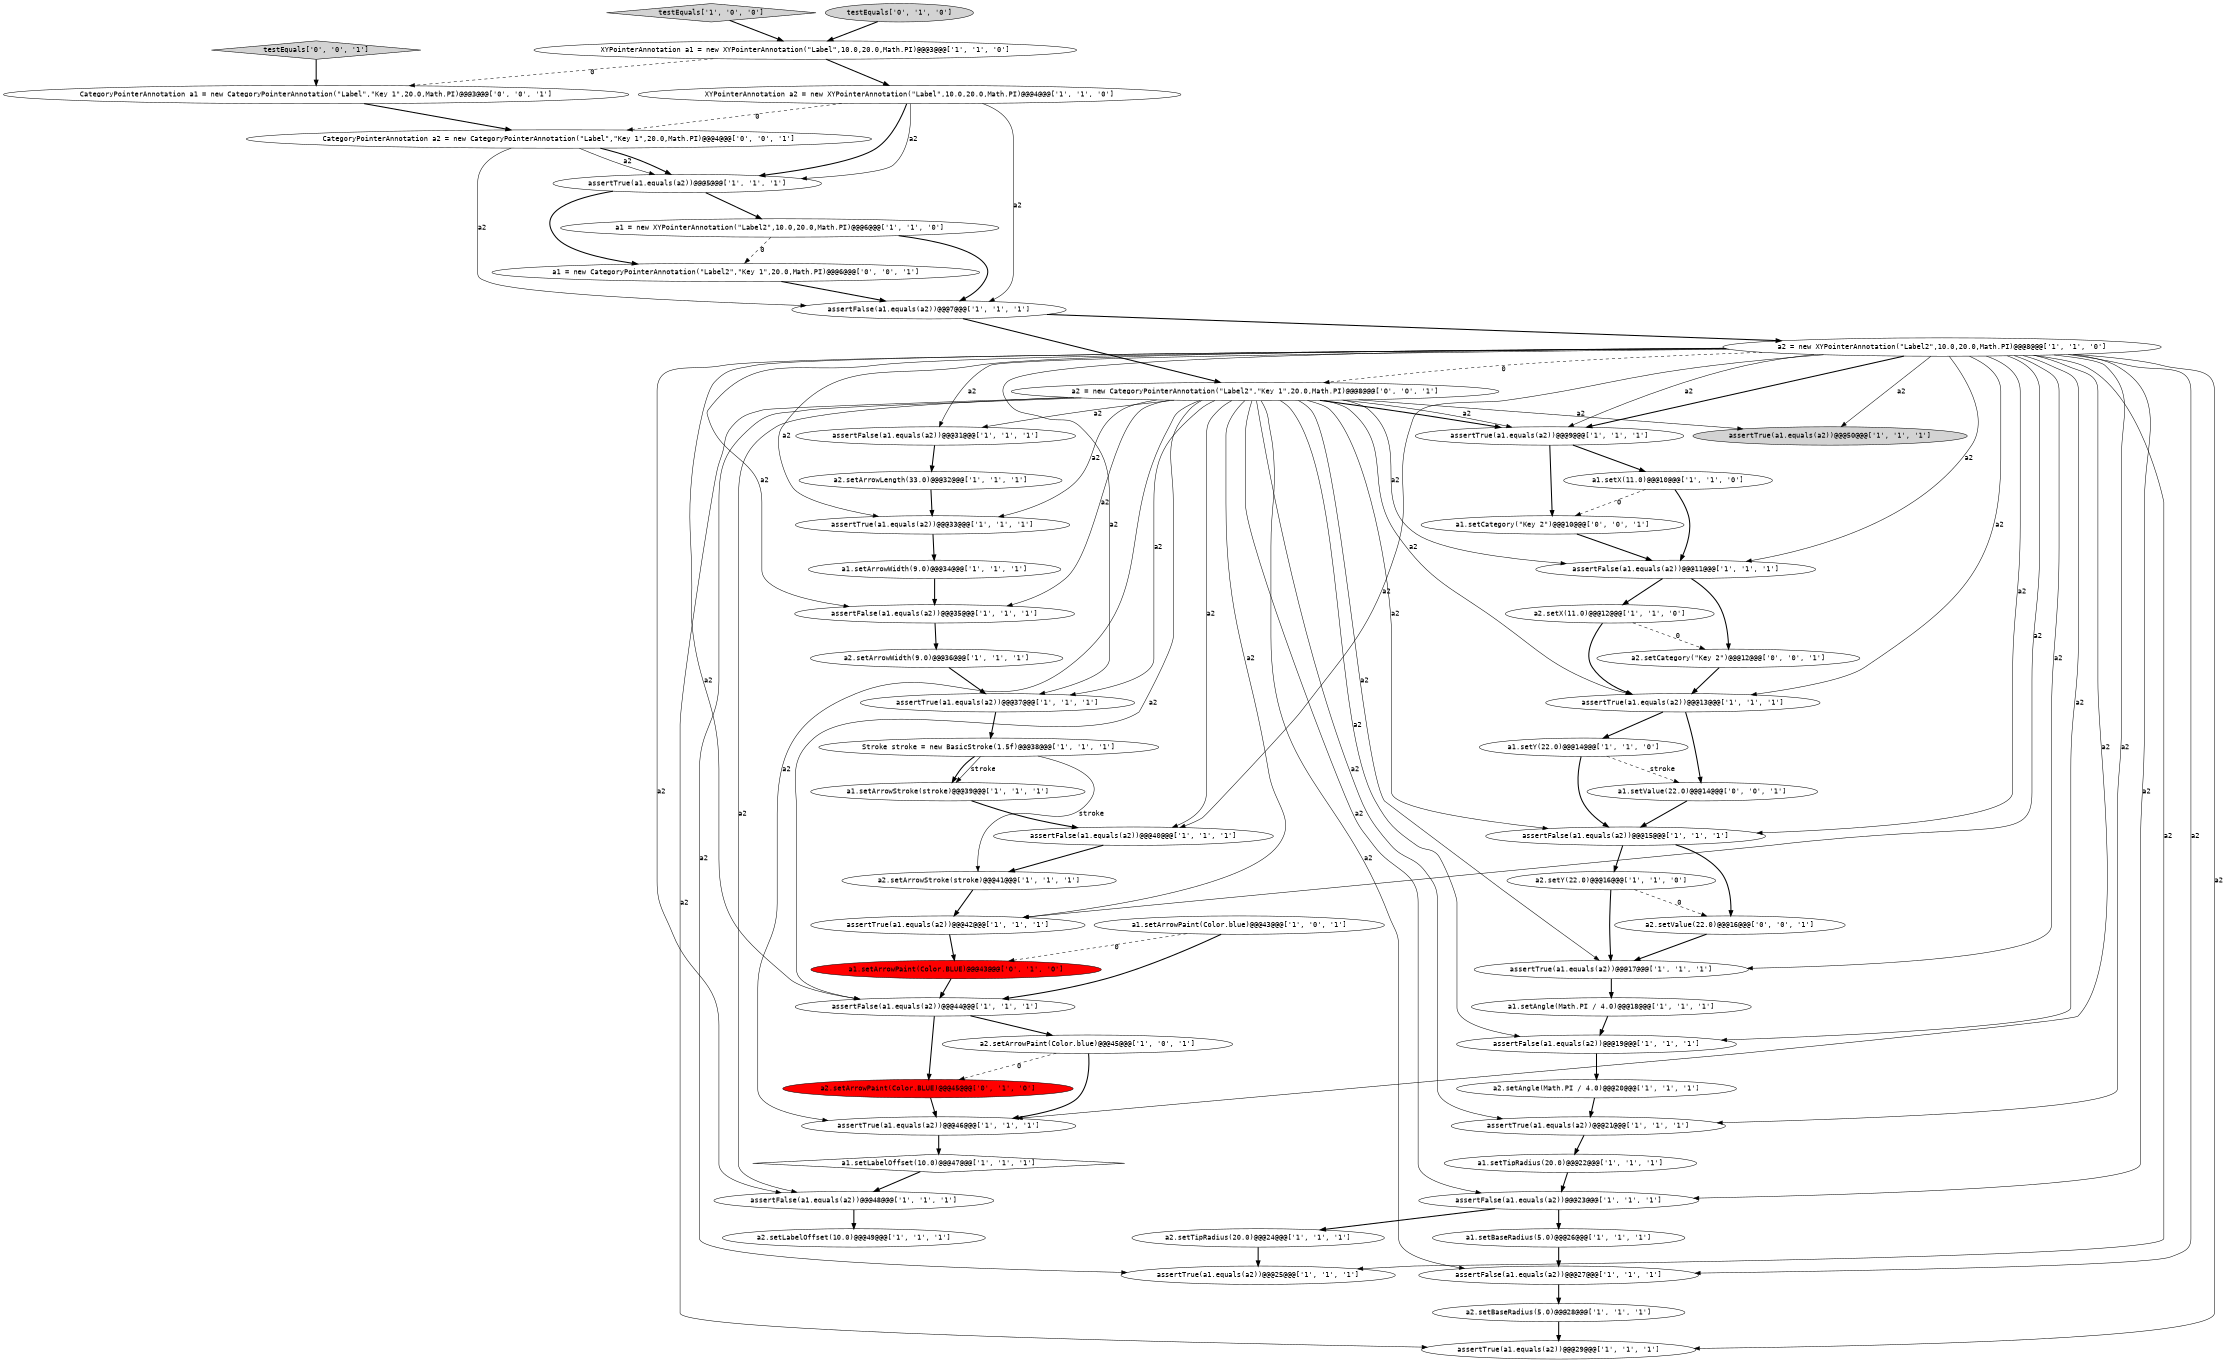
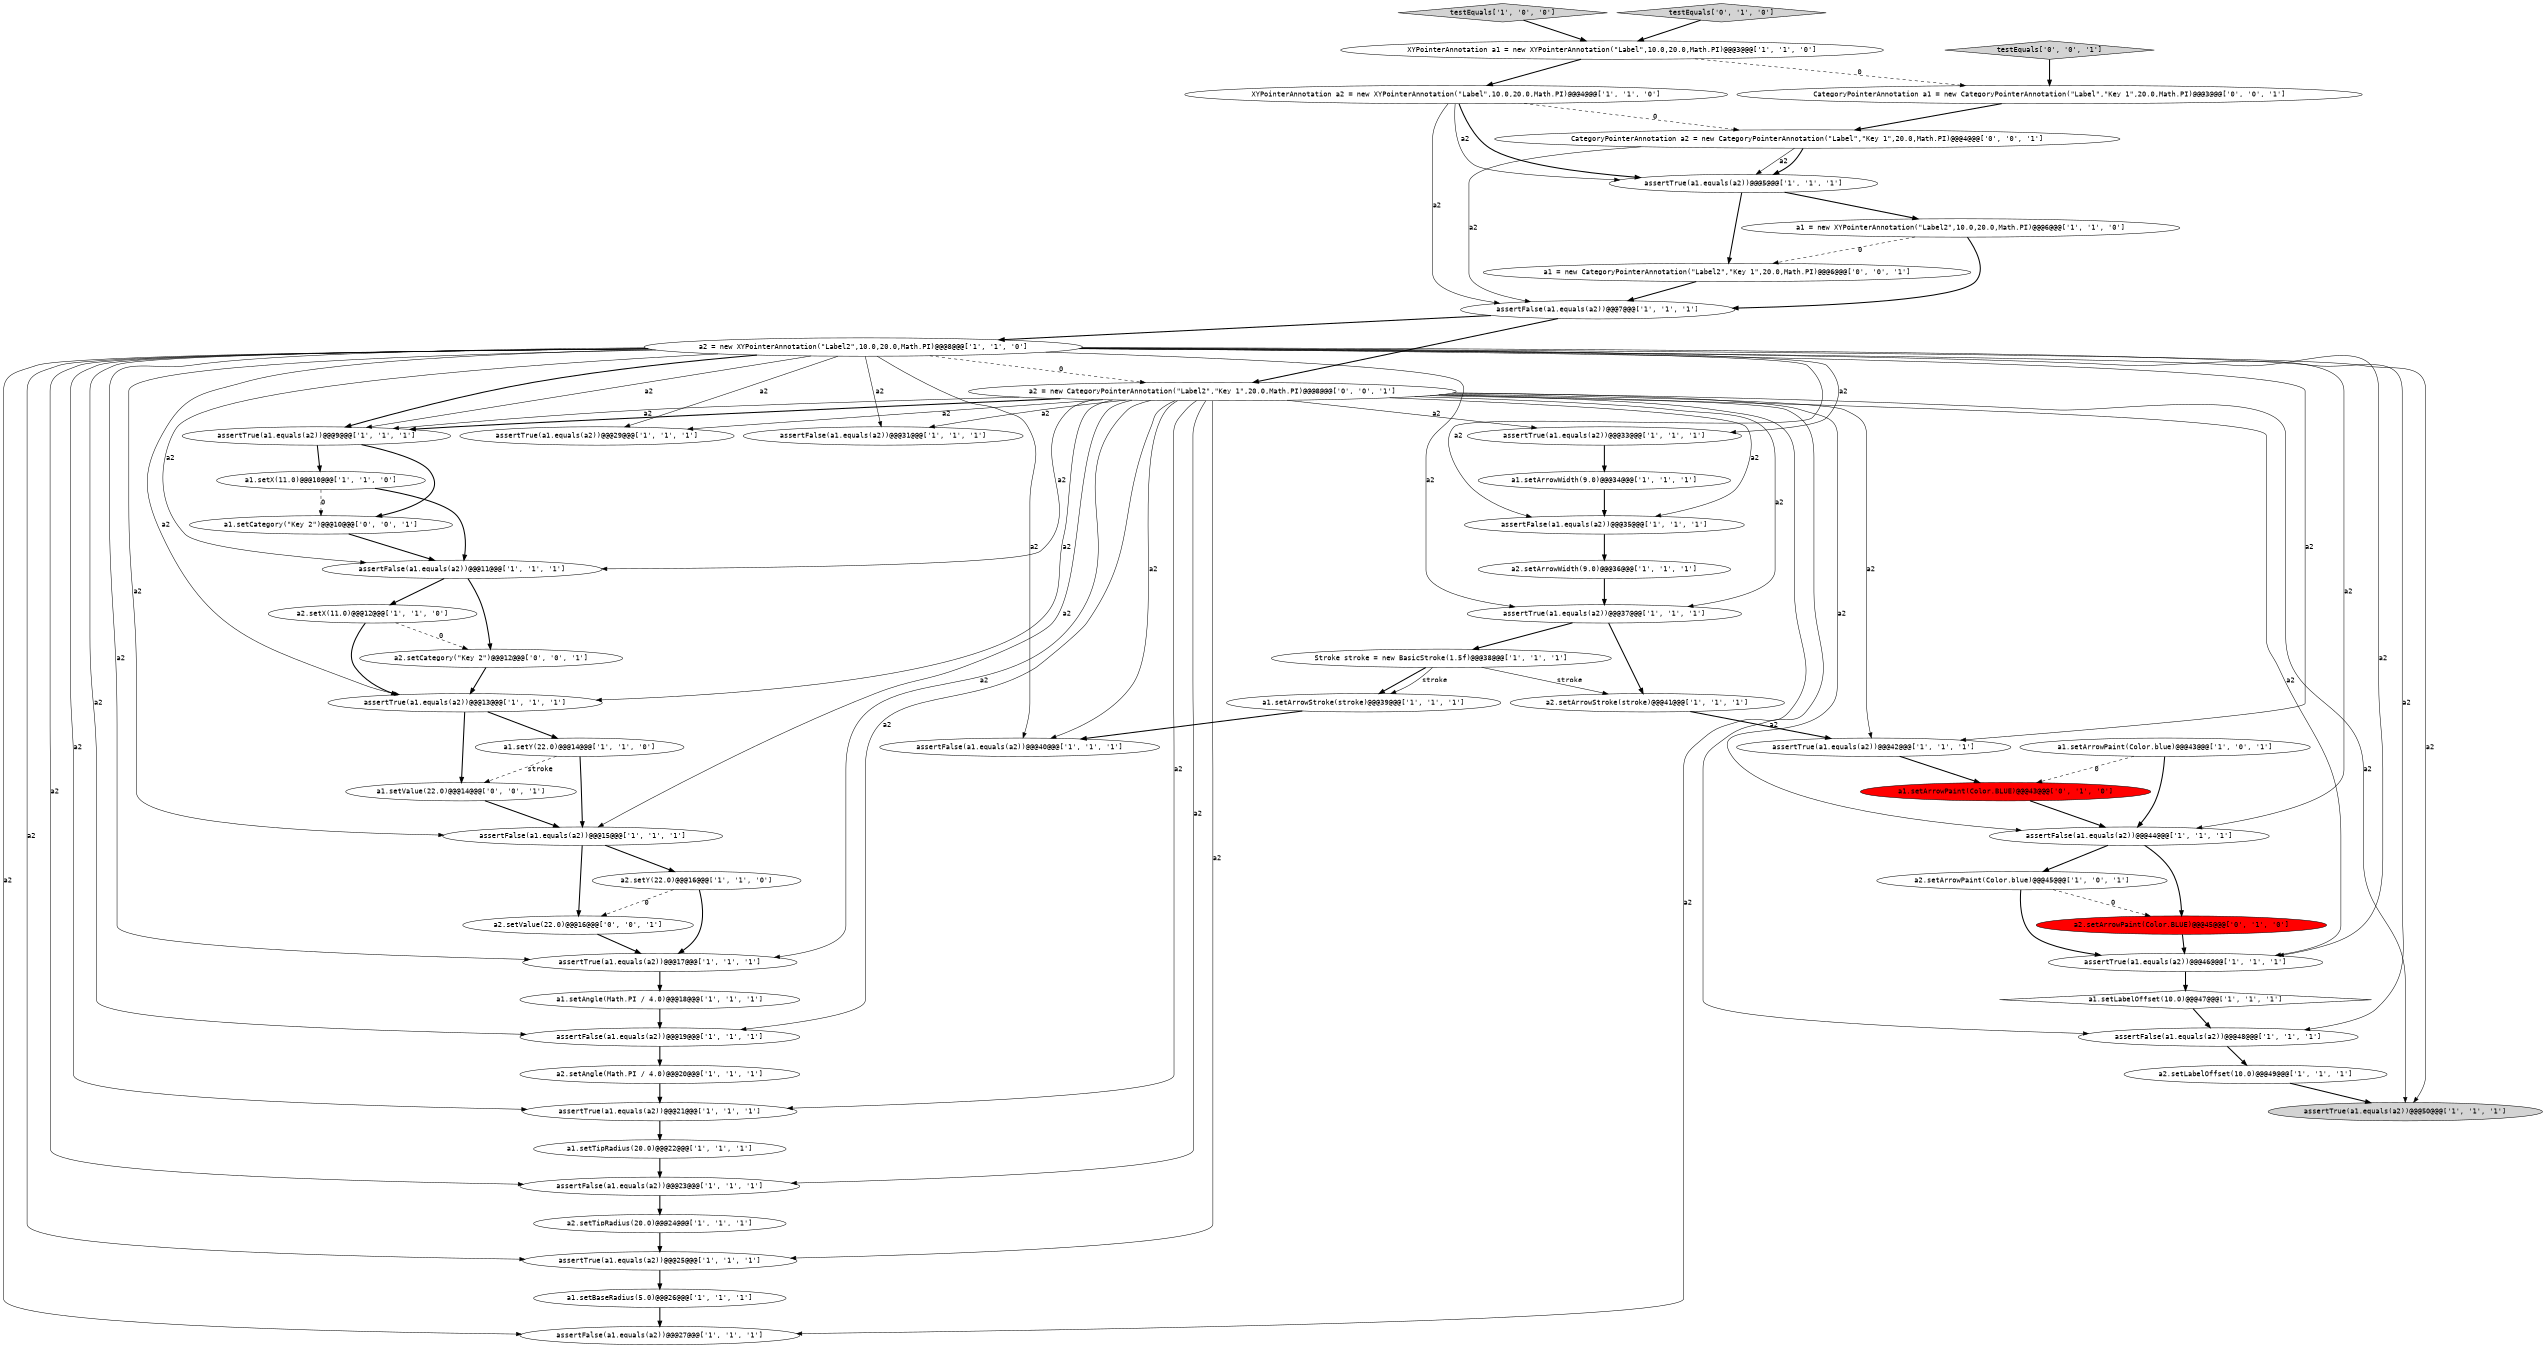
(899, 13) -> (1721, 13)
(931, 480) -> none
(1059, 858) -> (1625, 656)
none -> (2328, 1092)
(1559, 1217) -> (660, 1277)
(1559, 1313) -> none
